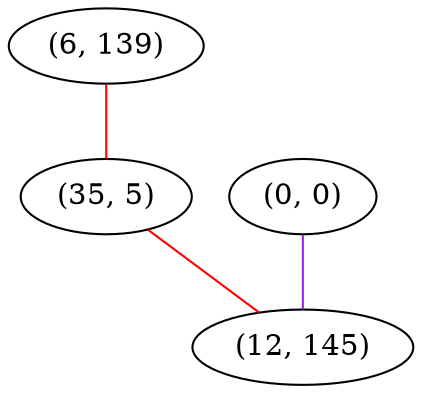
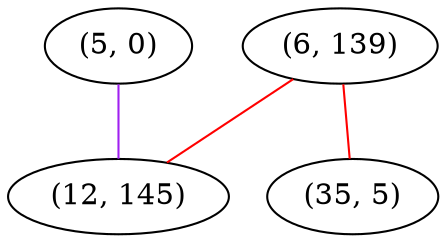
(303, 197) -> (118, 46)
(204, 271) -> (230, 121)
